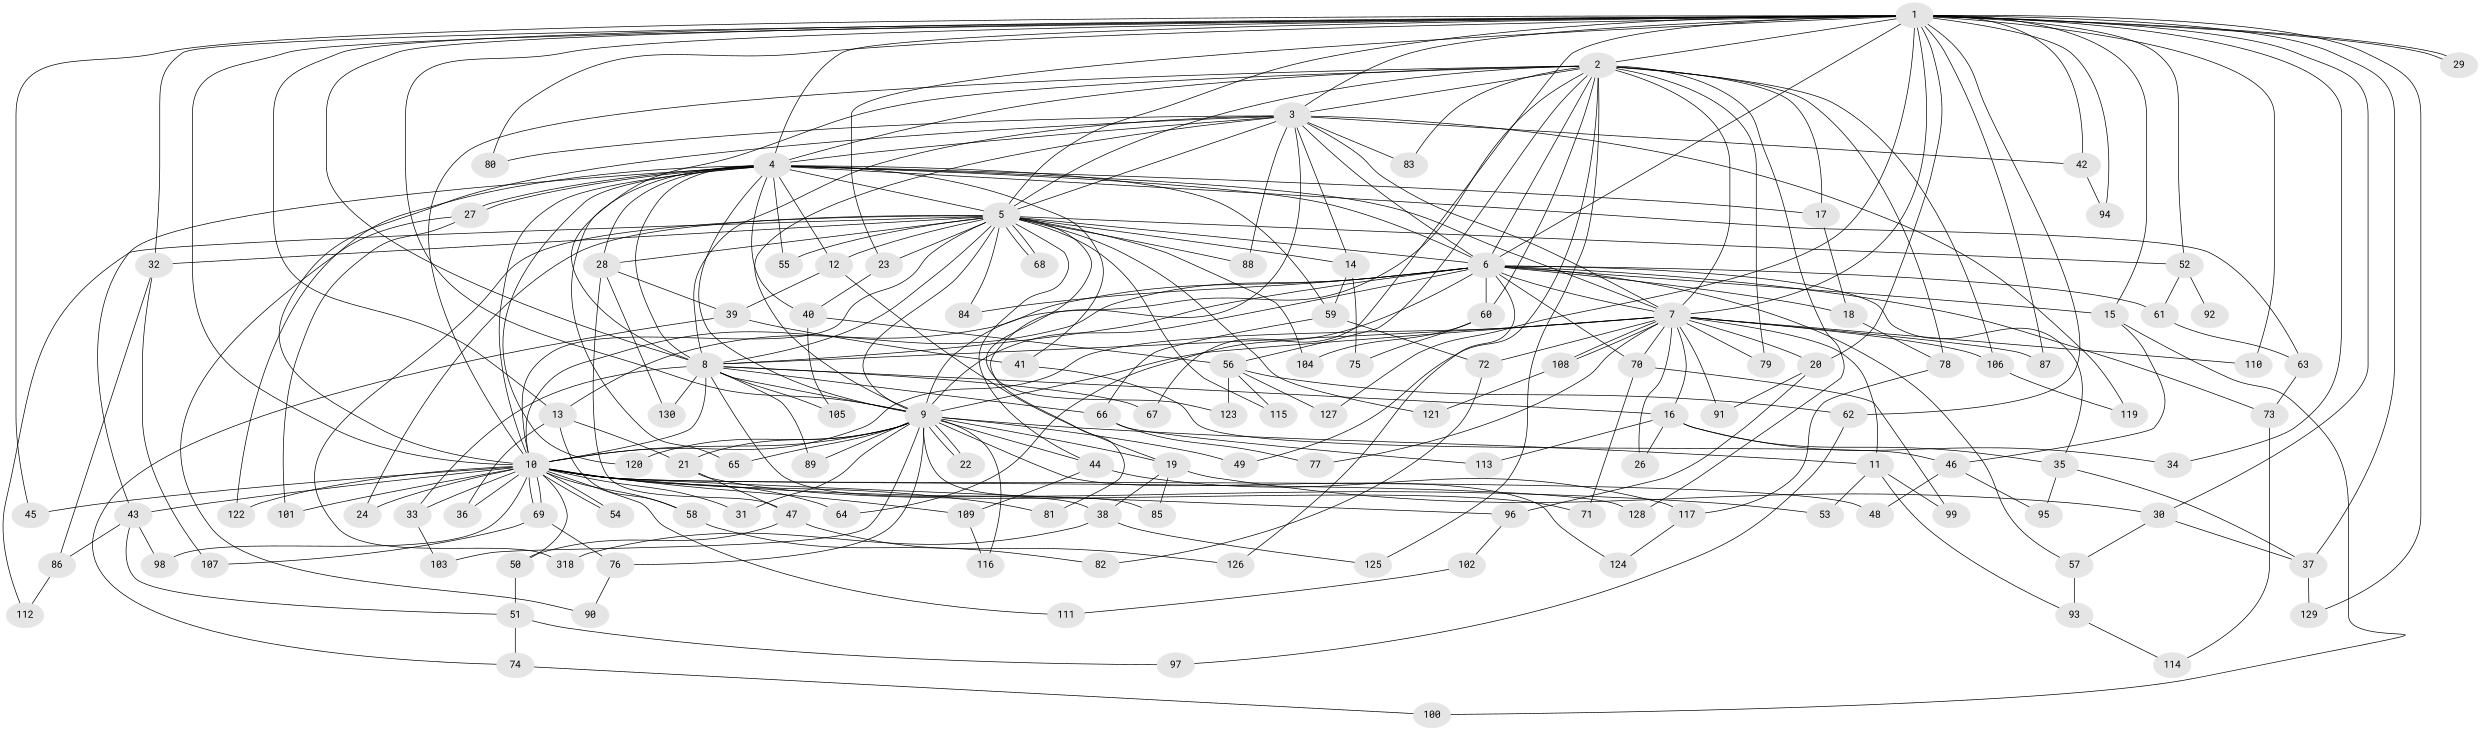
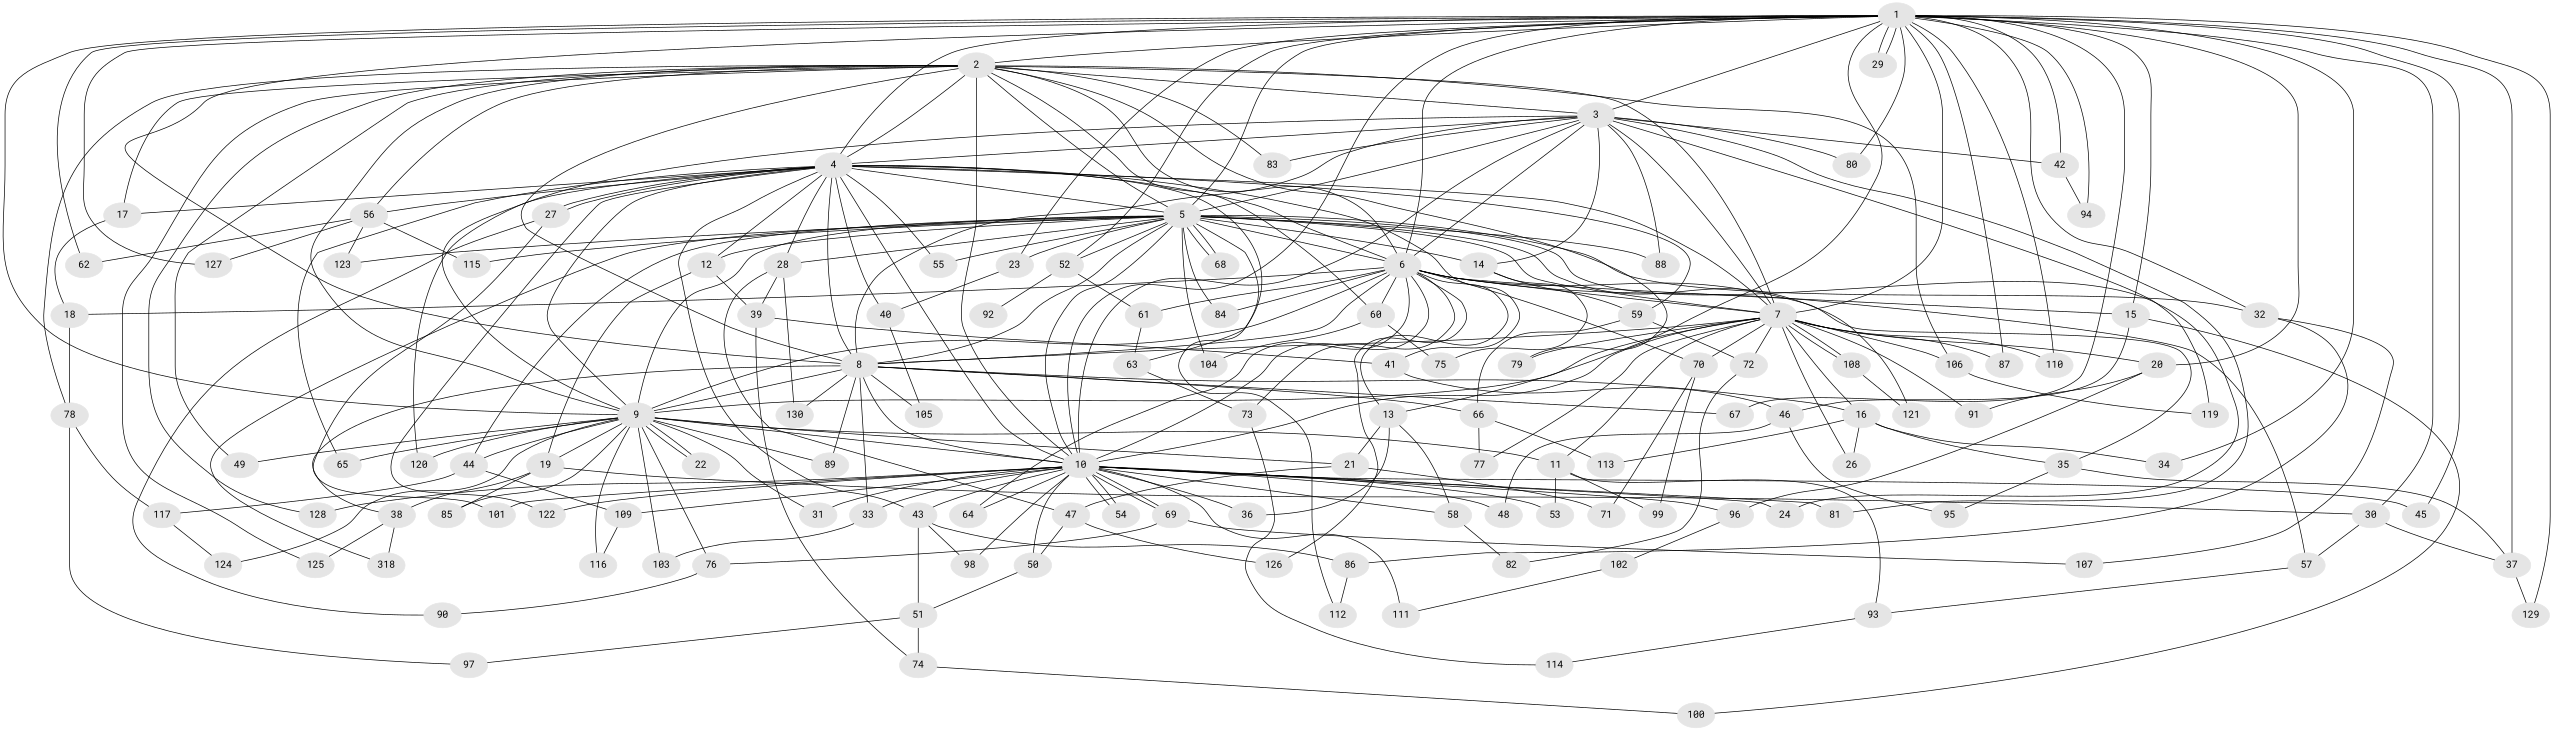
none -> (1486, 247)
(970, 335) -> (601, 187)
(1547, 608) -> (179, 633)
